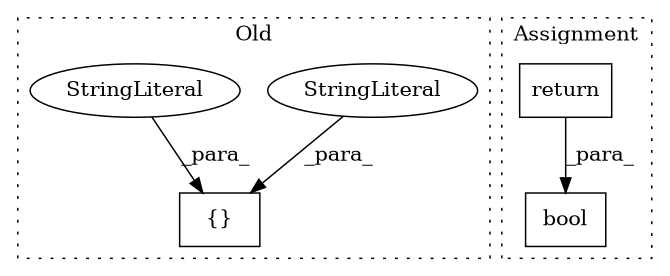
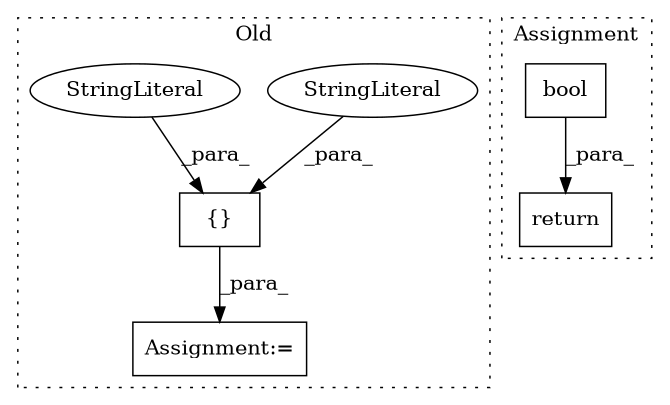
(566, 148) -> (566, 148)
none -> (220, 349)
